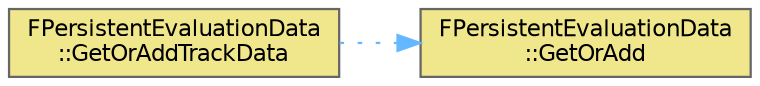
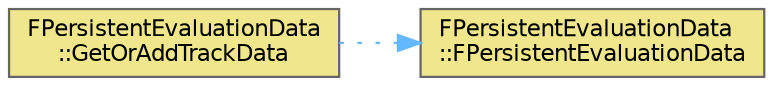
(586, 43) -> (592, 43)
